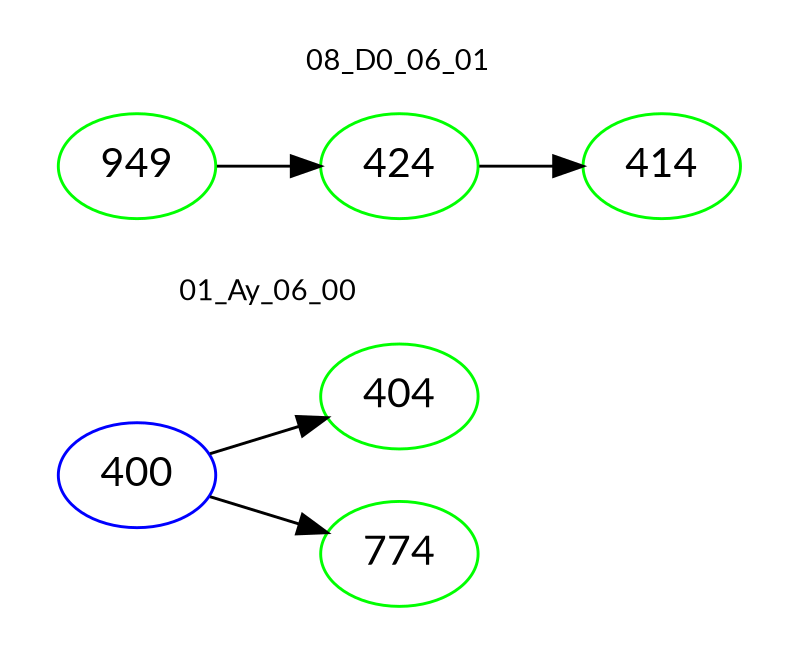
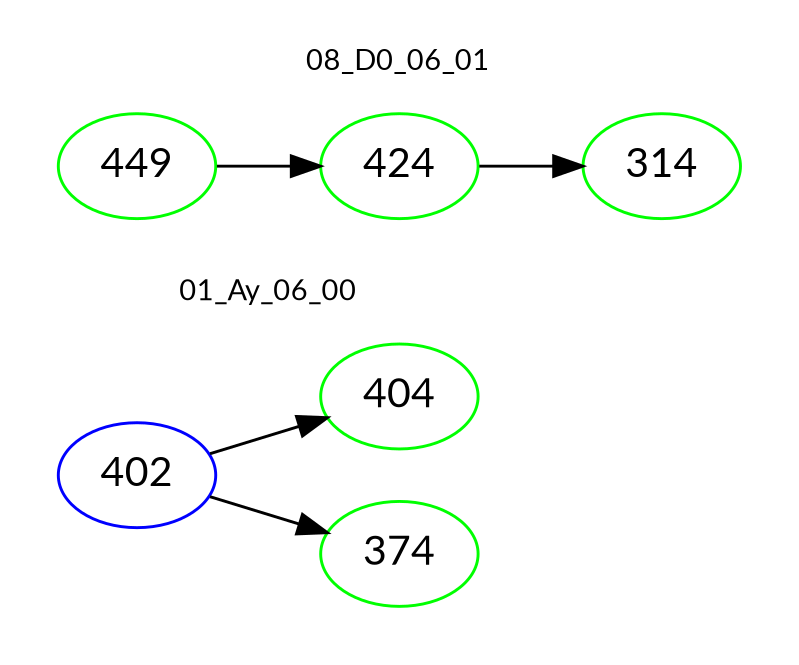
(137, 166) -> (137, 166)
(662, 166) -> (662, 166)
(137, 475) -> (137, 475)
(399, 554) -> (399, 554)
